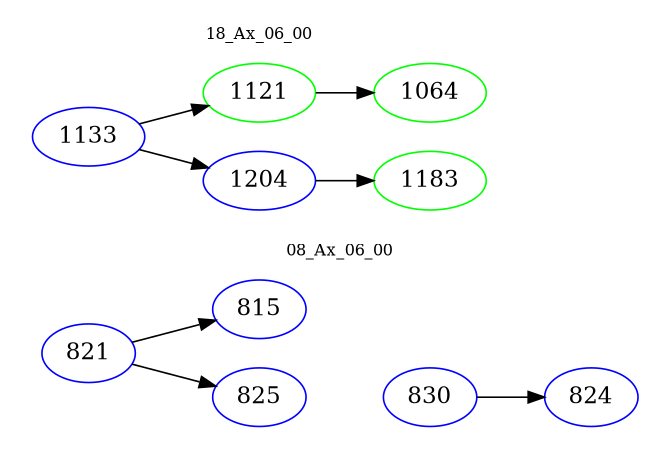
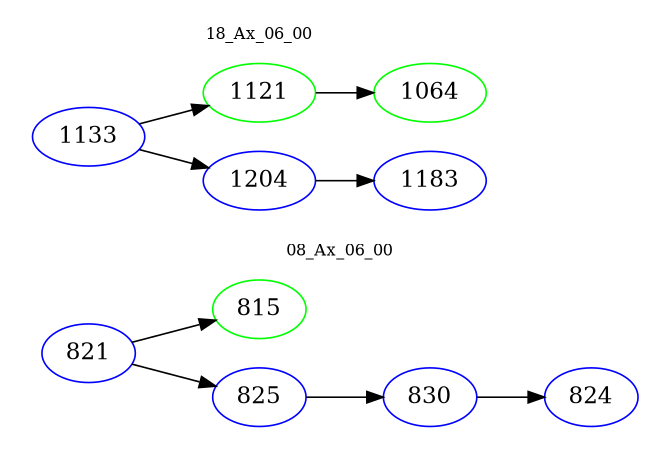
(430, 181) -> (430, 181)
(259, 309) -> (259, 309)
none -> (337, 397)
